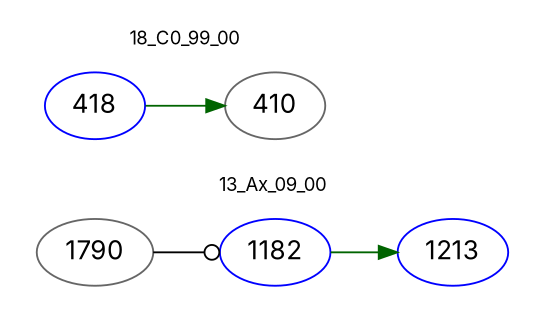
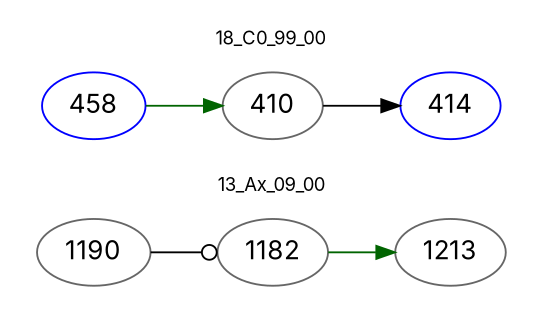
(95, 106) -> (94, 106)
none -> (451, 106)
(95, 252) -> (94, 252)
(275, 252) -> (273, 252)
(453, 252) -> (451, 252)
